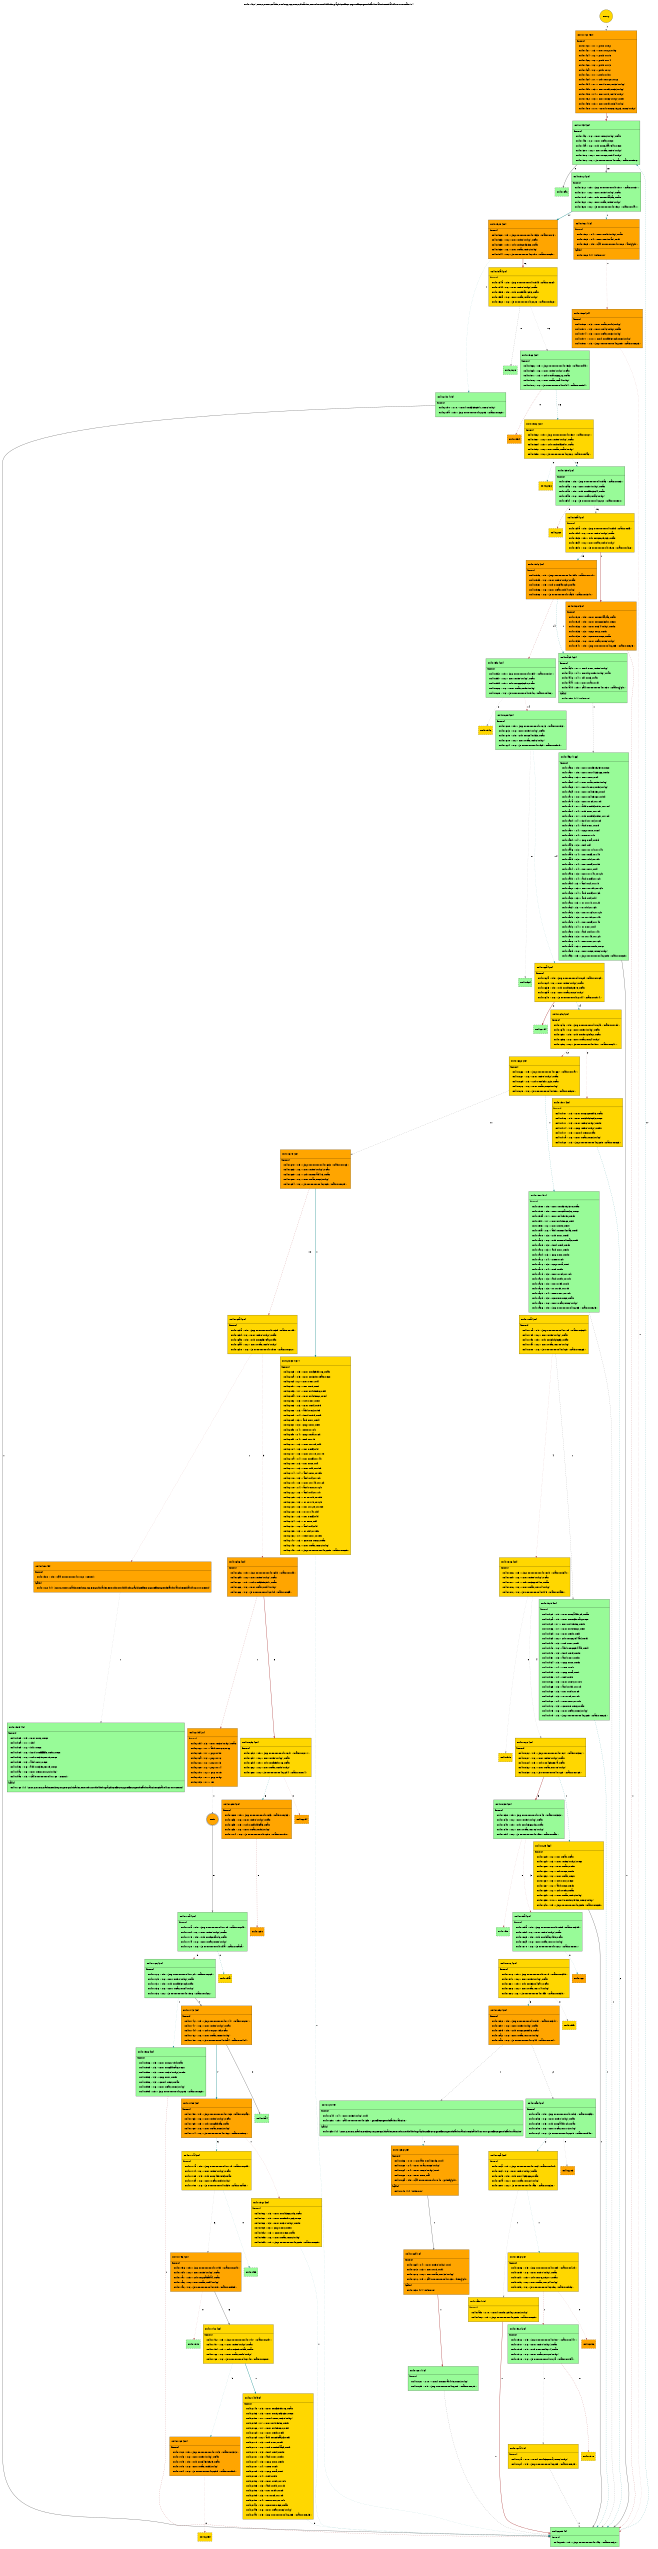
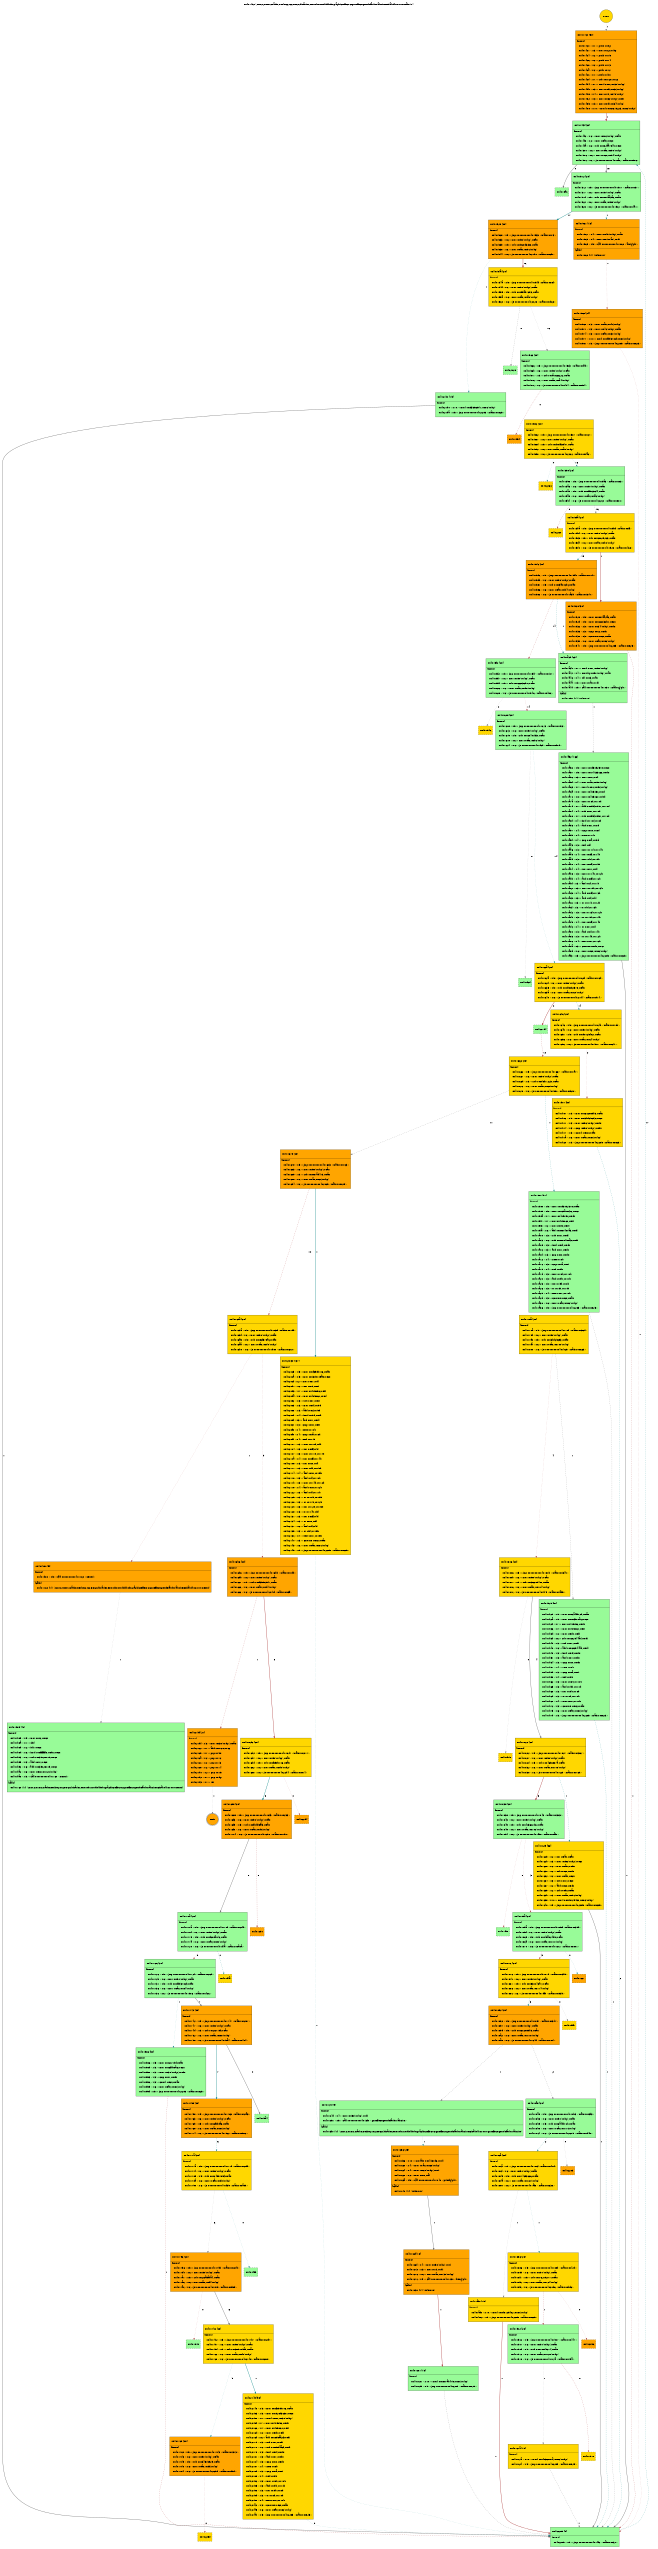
(606, 16) -> (606, 16)
(557, 404) -> none
(566, 1052) -> (542, 1044)
(530, 1667) -> (530, 1667)
(266, 1788) -> (266, 1788)
(212, 1868) -> (235, 1875)
none -> (541, 1954)
(287, 2223) -> none
